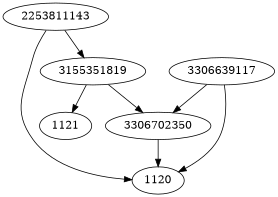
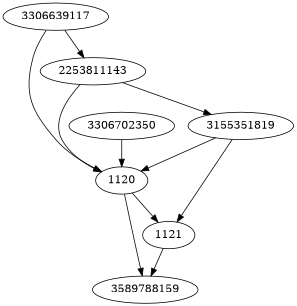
(123, 96) -> (182, 153)
(193, 96) -> (72, 41)
none -> (143, 205)
none -> (145, 290)
